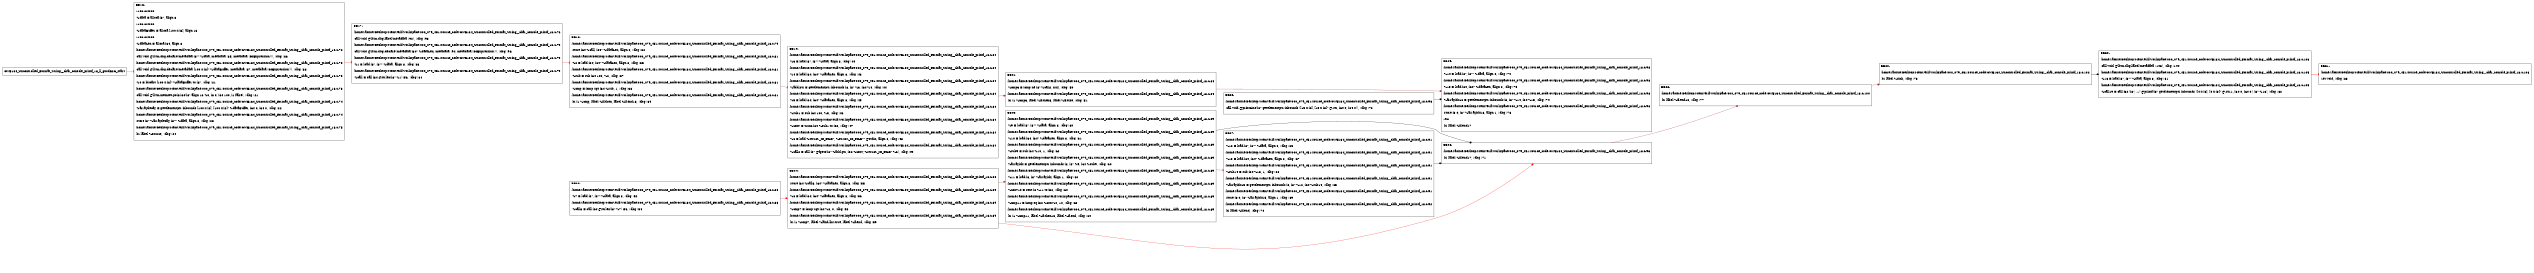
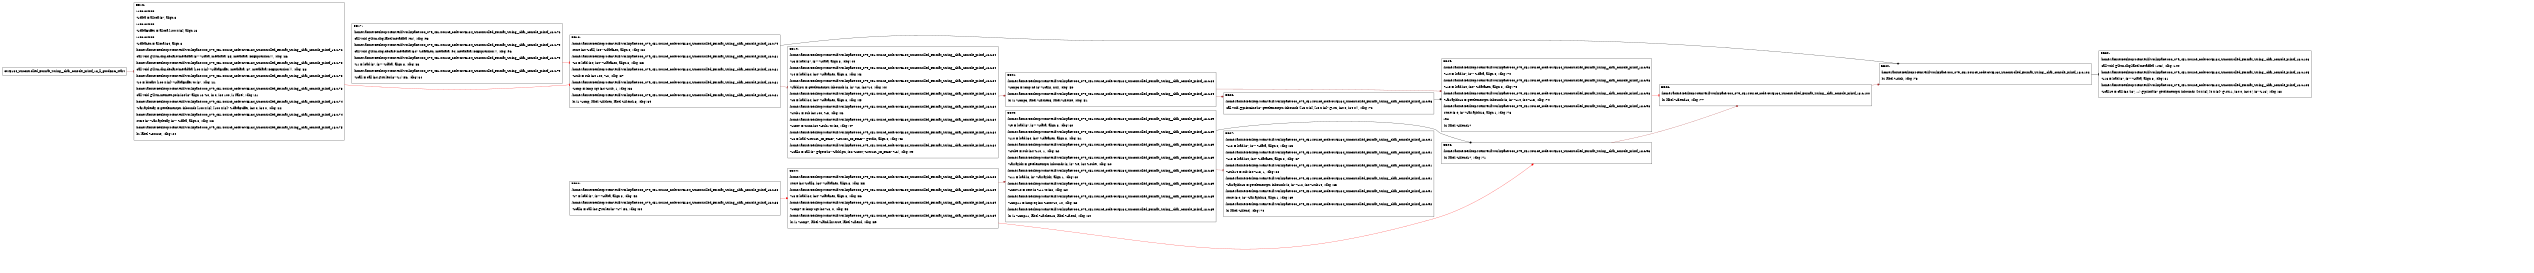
none -> (1339, 41)
(348, 62) -> (457, 90)
(2095, 74) -> (2095, 74)
(2425, 74) -> none
none -> (1655, 95)
none -> (1218, 96)
(1436, 164) -> none
(783, 198) -> (783, 198)
